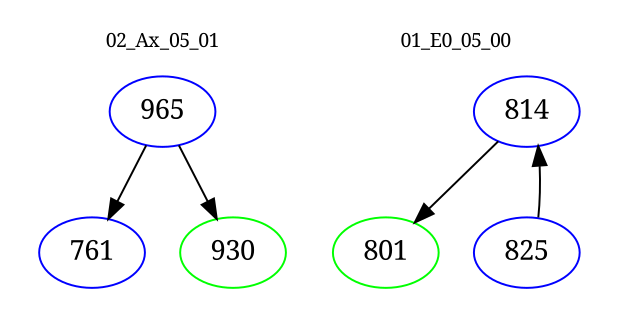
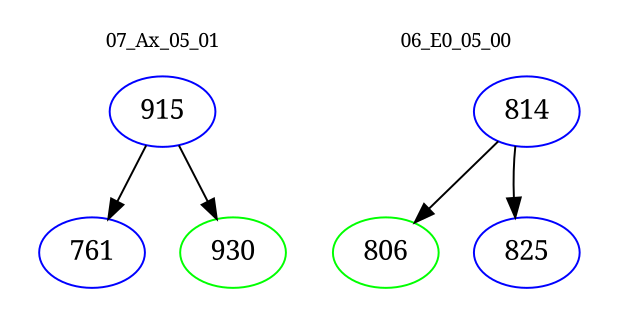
(163, 42) -> (163, 42)
(456, 42) -> (456, 42)
(163, 112) -> (163, 112)
(540, 192) -> (514, 172)
(386, 253) -> (386, 253)
